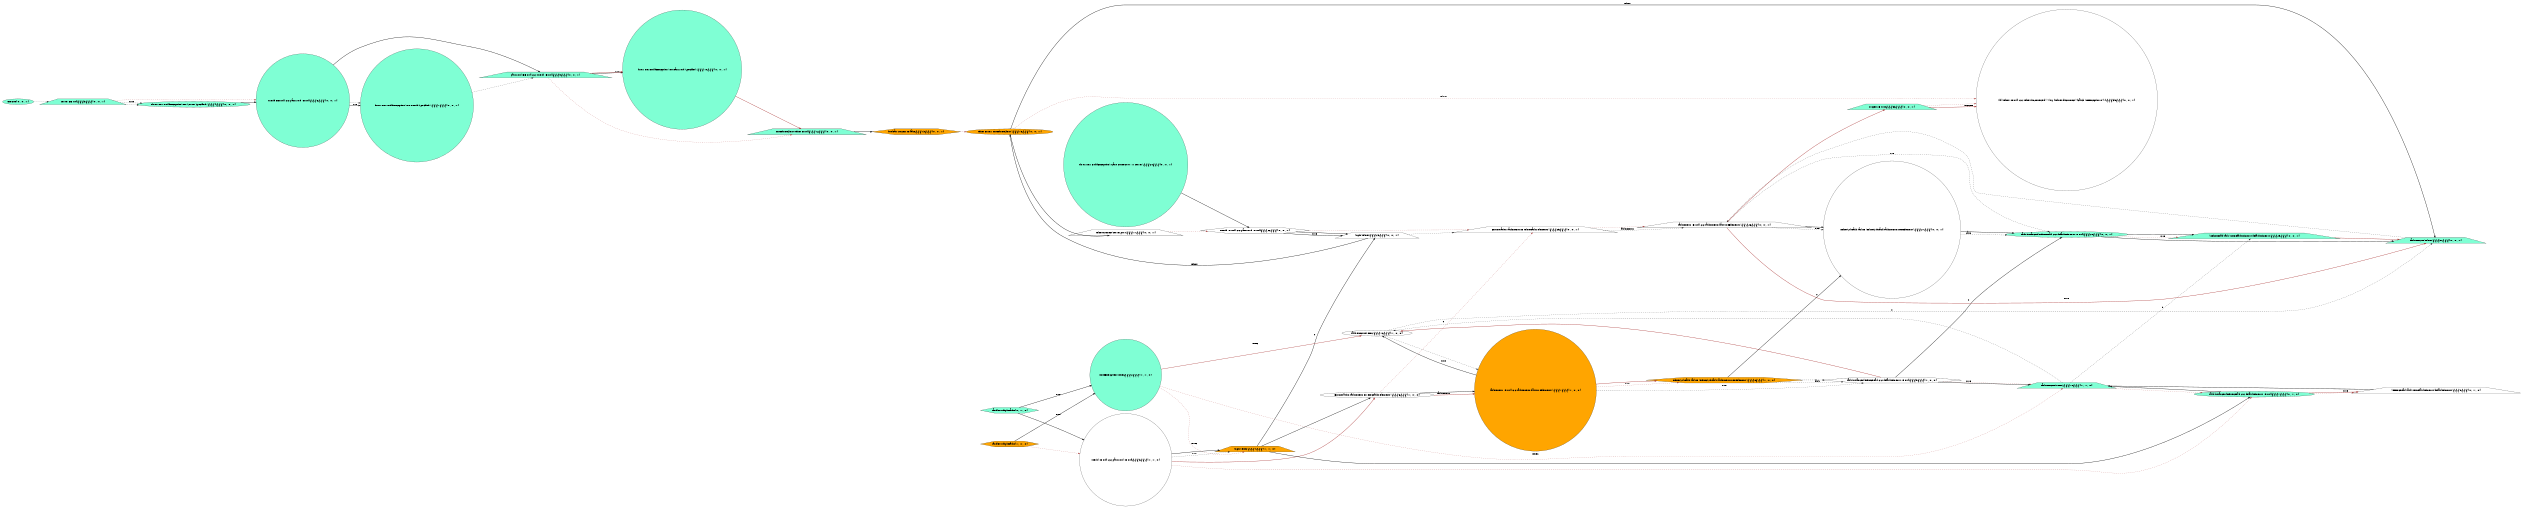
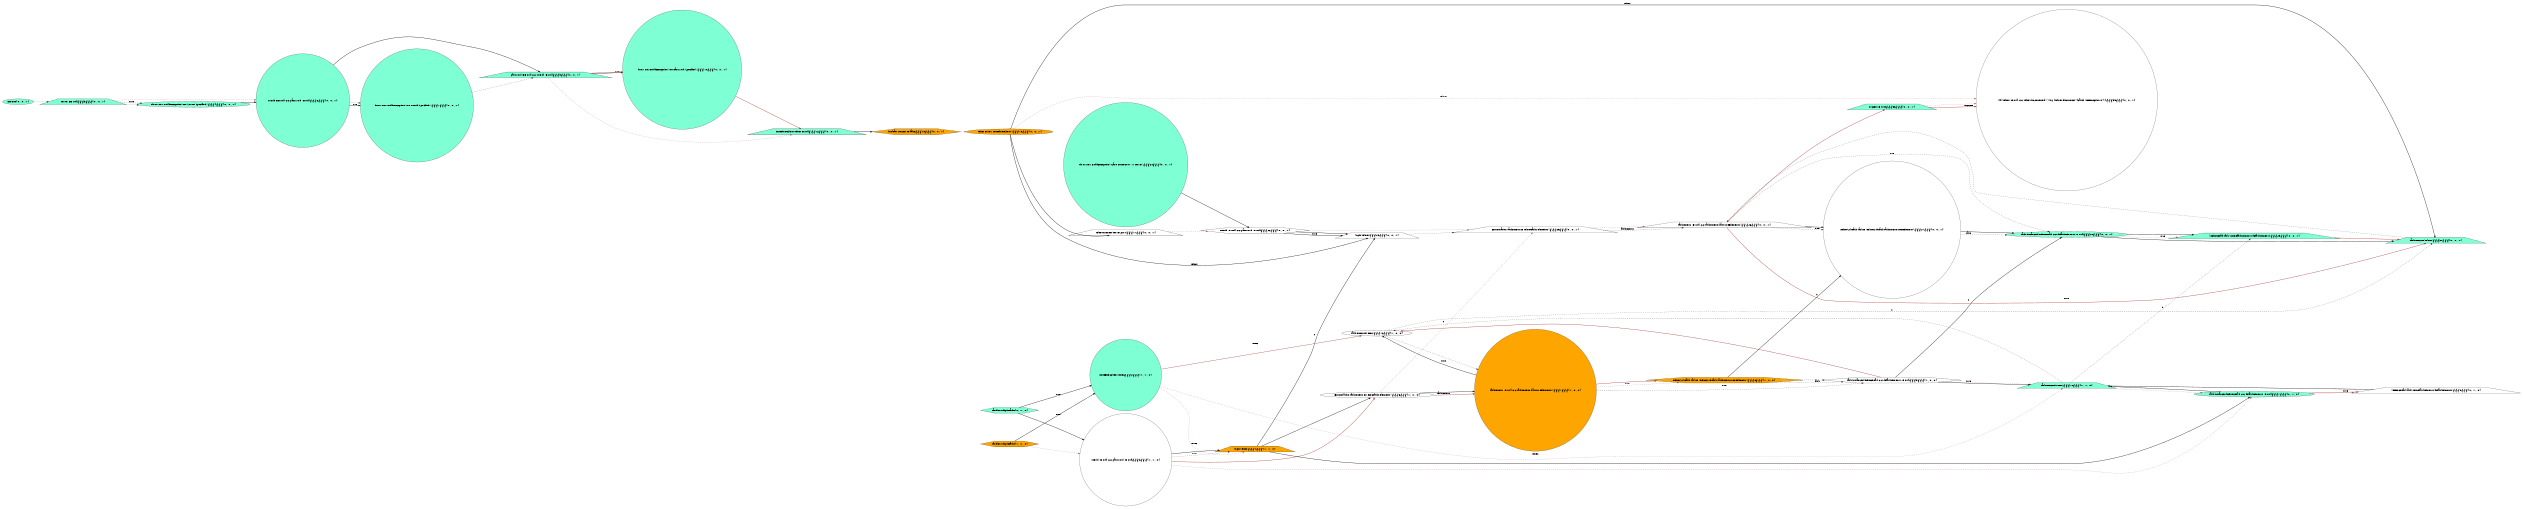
(1156, 263) -> (1155, 263)
